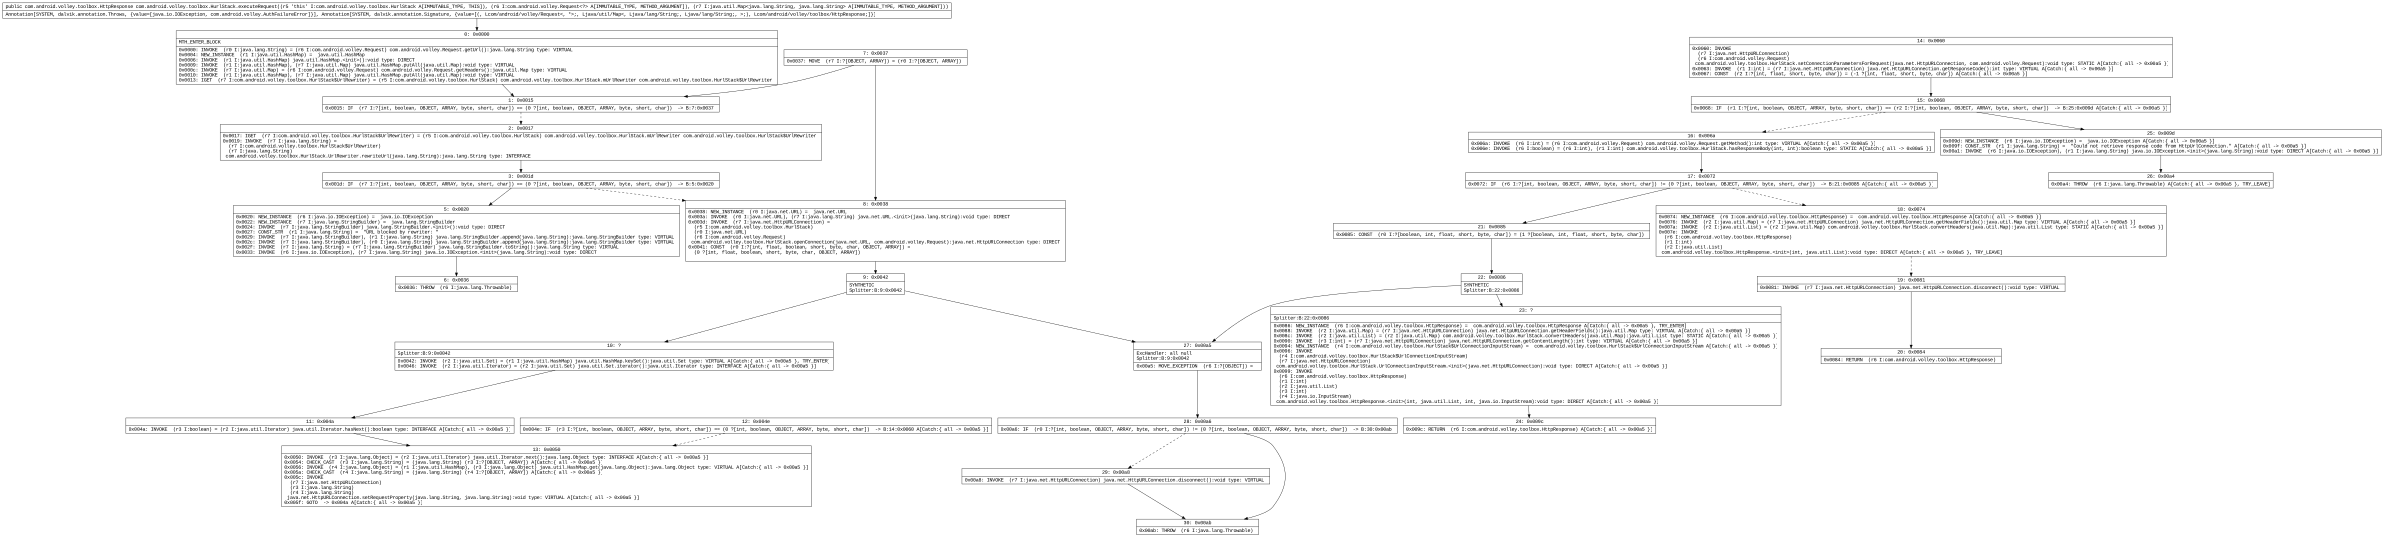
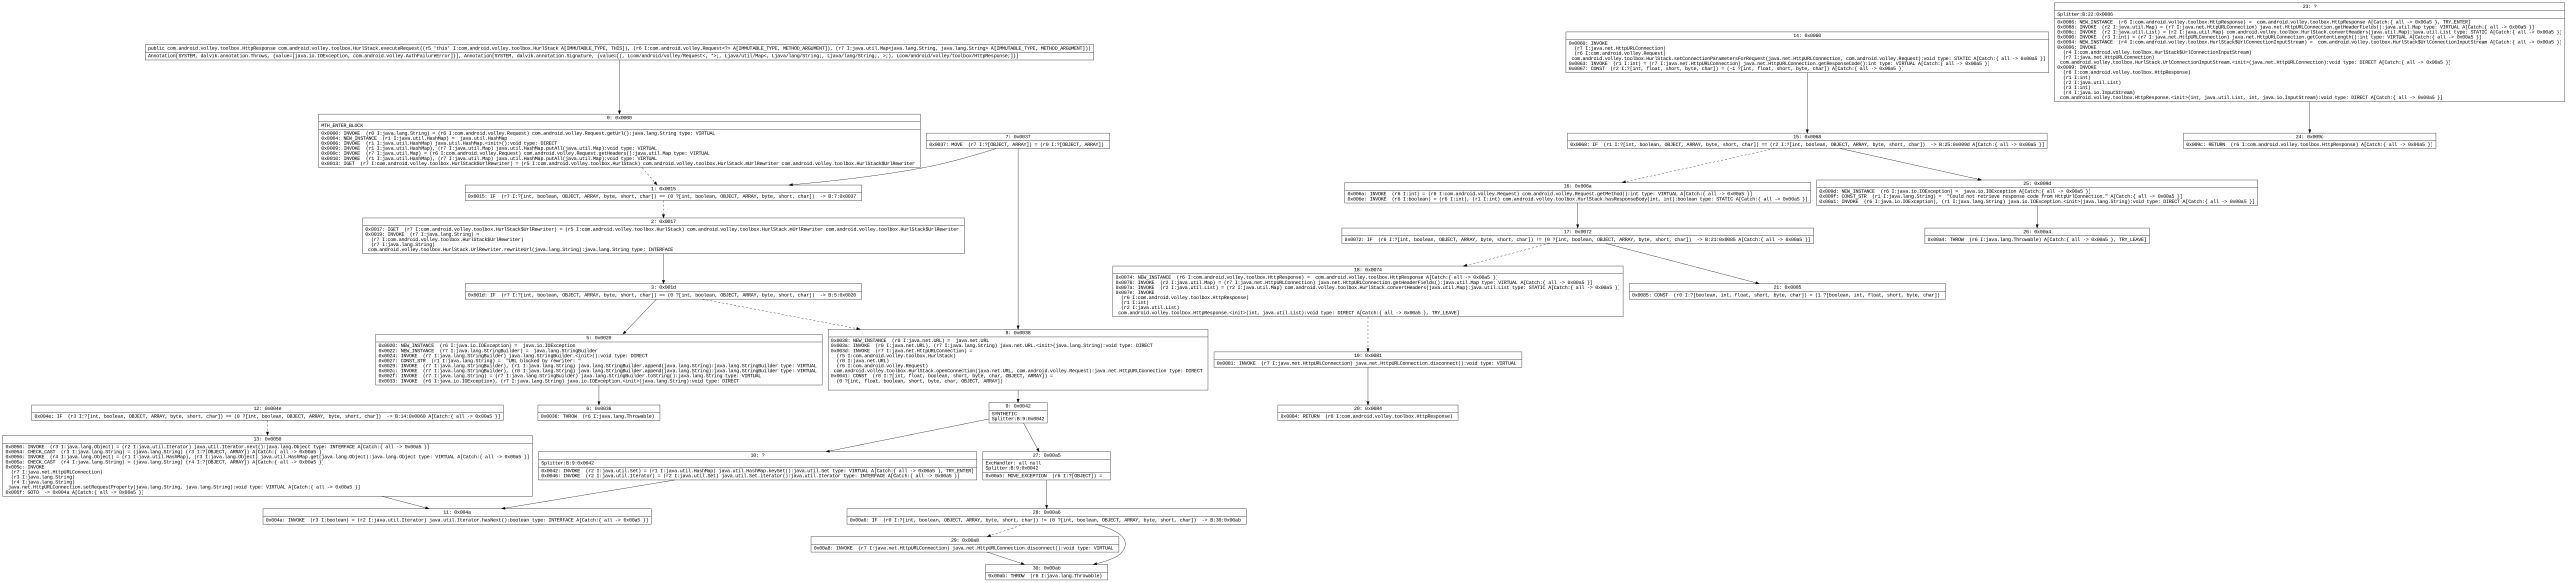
(507, 89) -> (649, 175)
(1492, 284) -> none
(380, 439) -> (404, 502)
